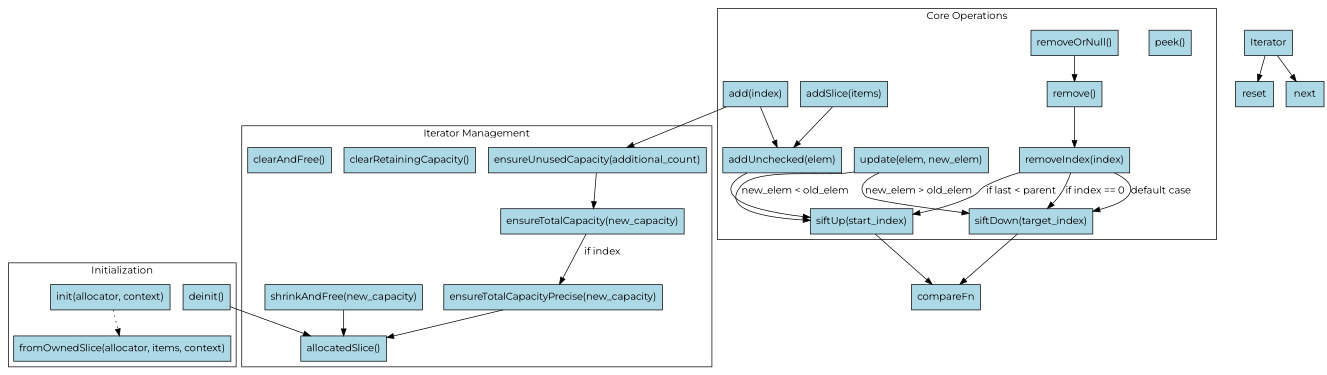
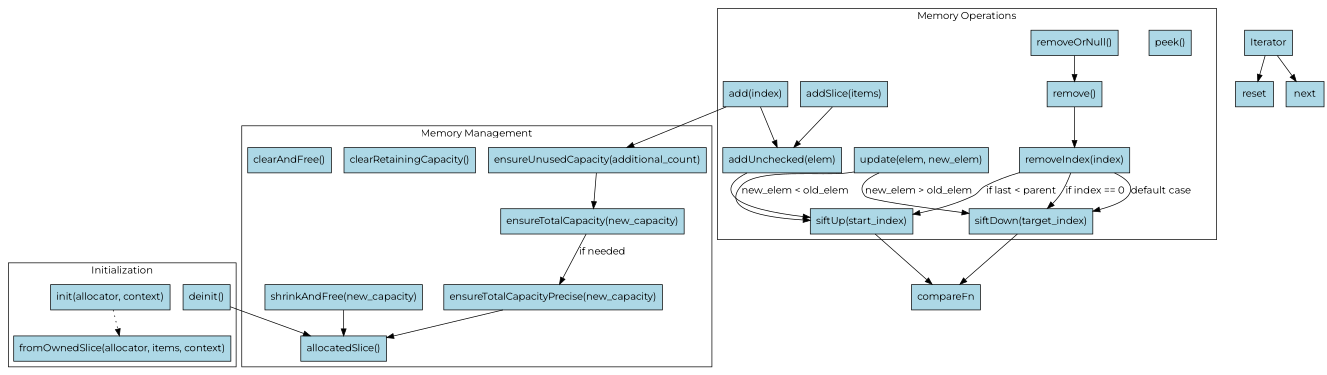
(967, 17) -> (967, 17)
(477, 134) -> (477, 134)
(603, 252) -> (603, 252)
